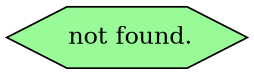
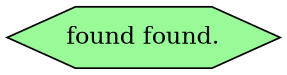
(127, 37) -> (144, 37)
